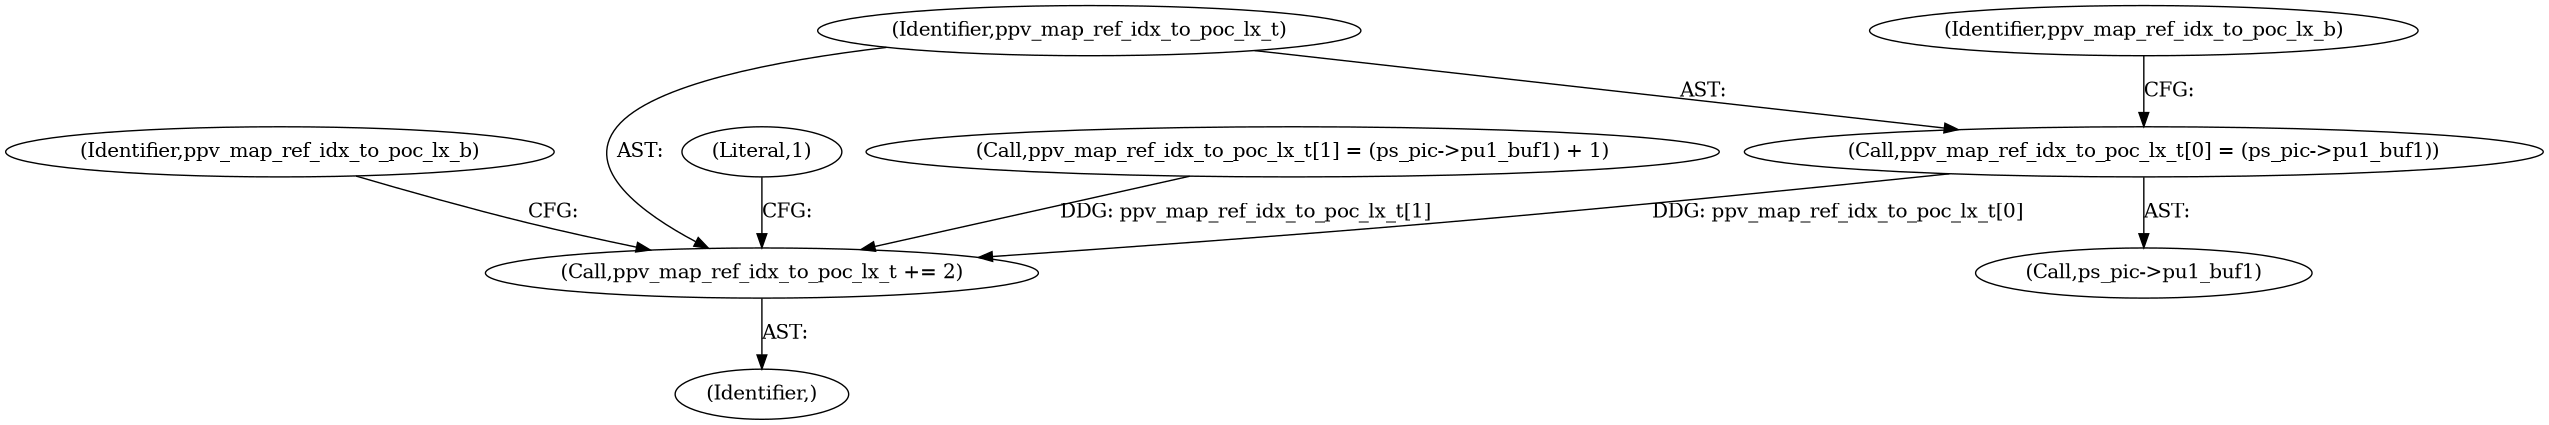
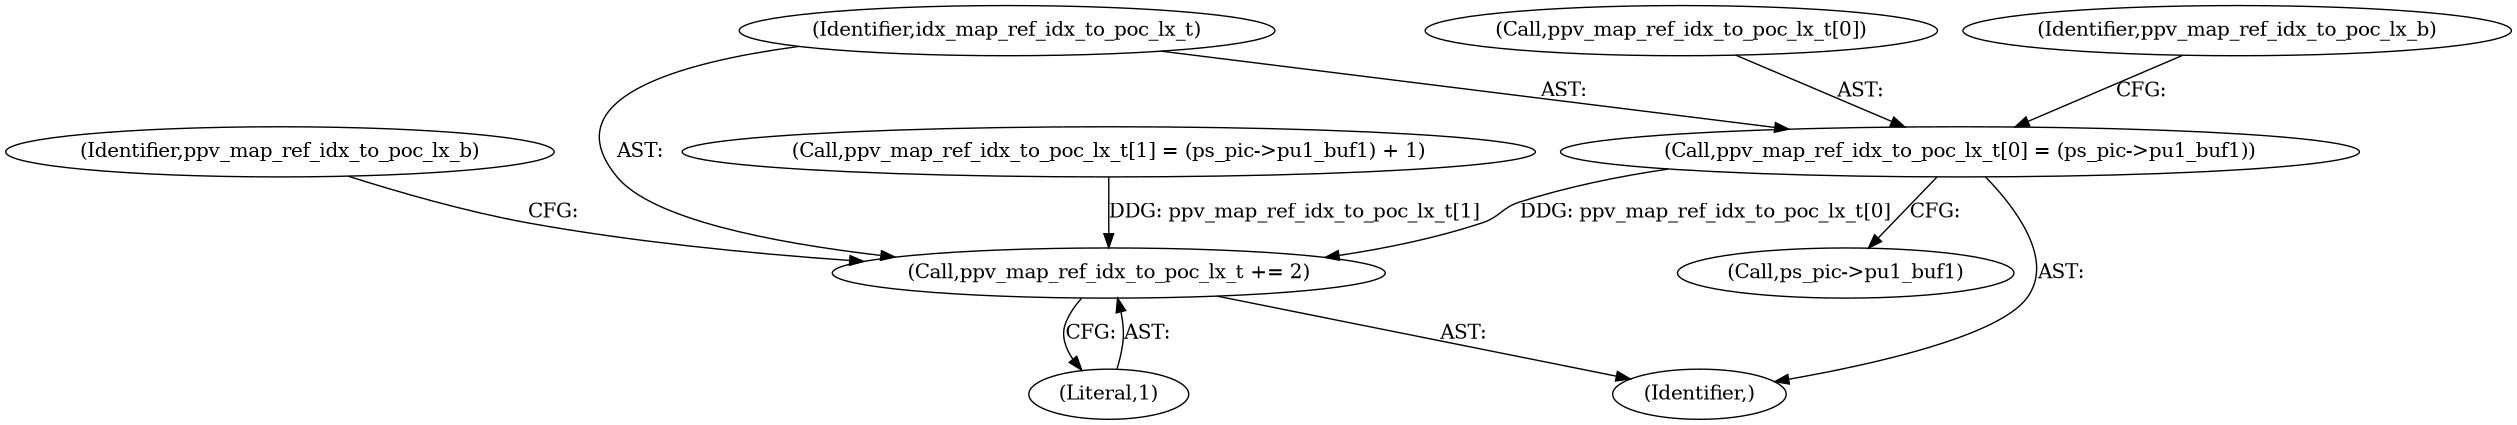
(1089, 31) -> (1007, 31)
none -> (1681, 31)
(790, 212) -> (1151, 334)
(2170, 212) -> (1938, 212)
none -> (1064, 327)
none -> (1979, 329)
